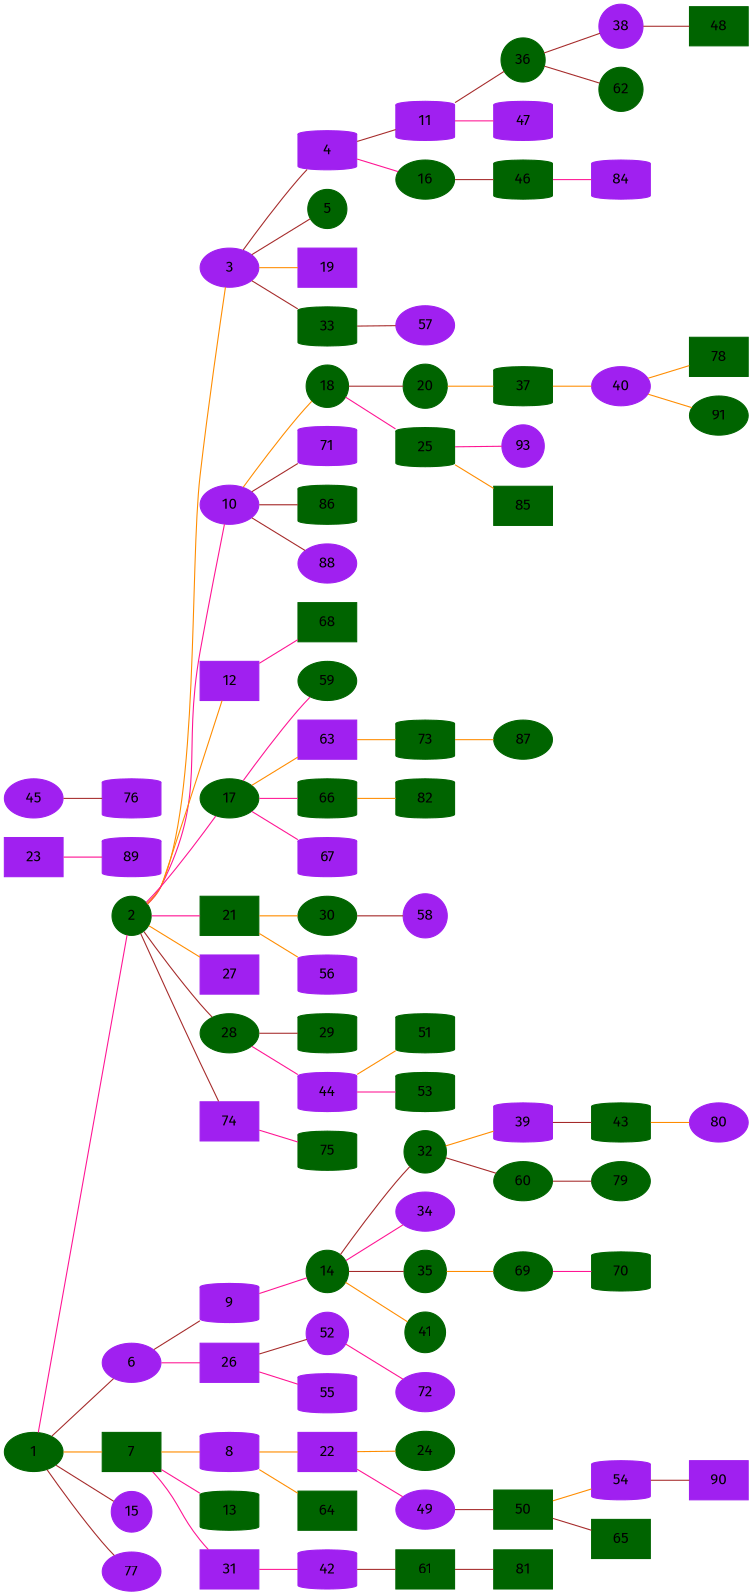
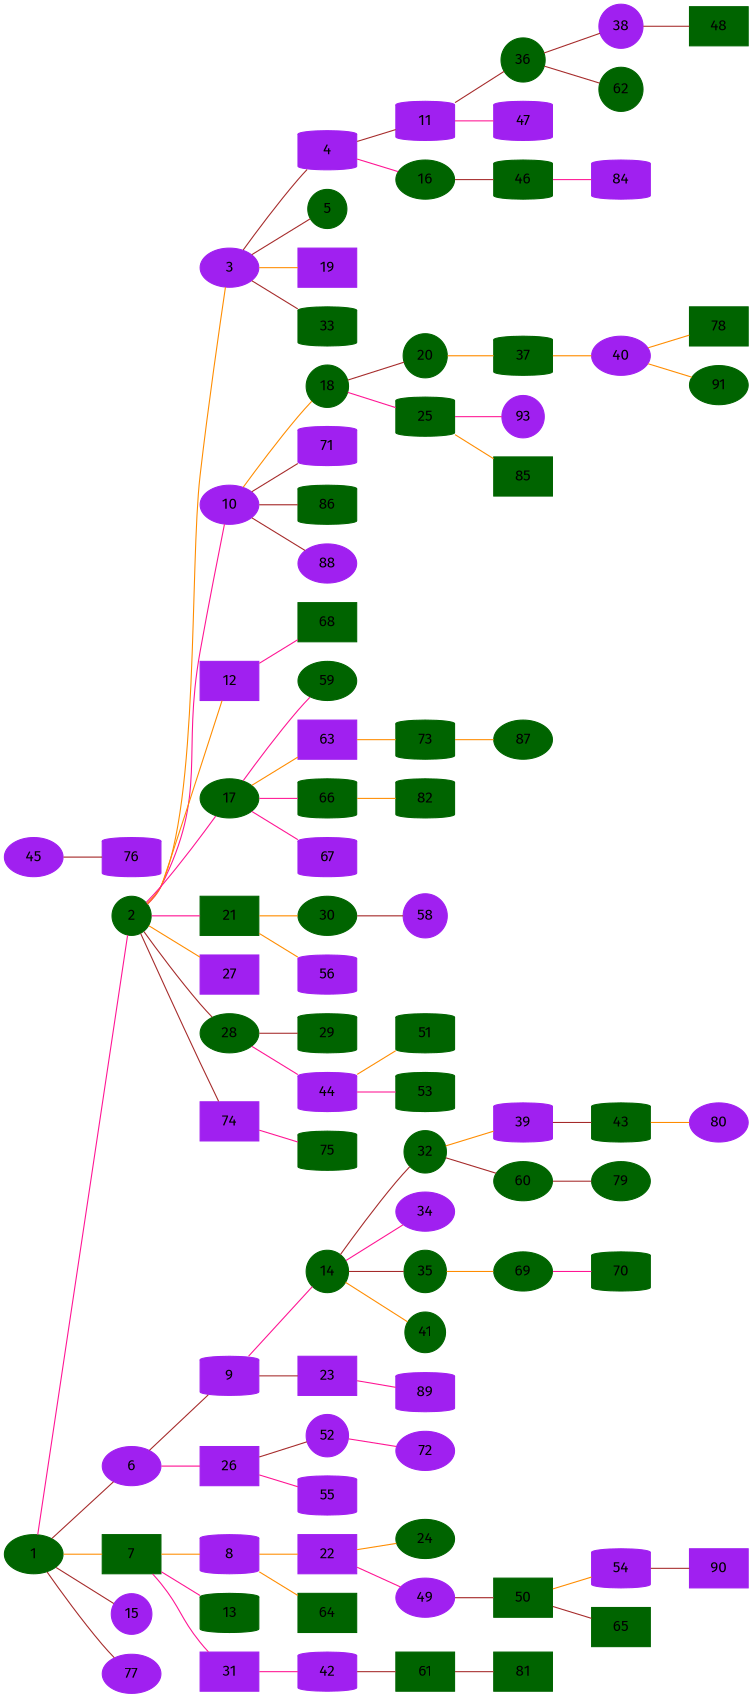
(425, 325) -> none
none -> (279, 1376)
